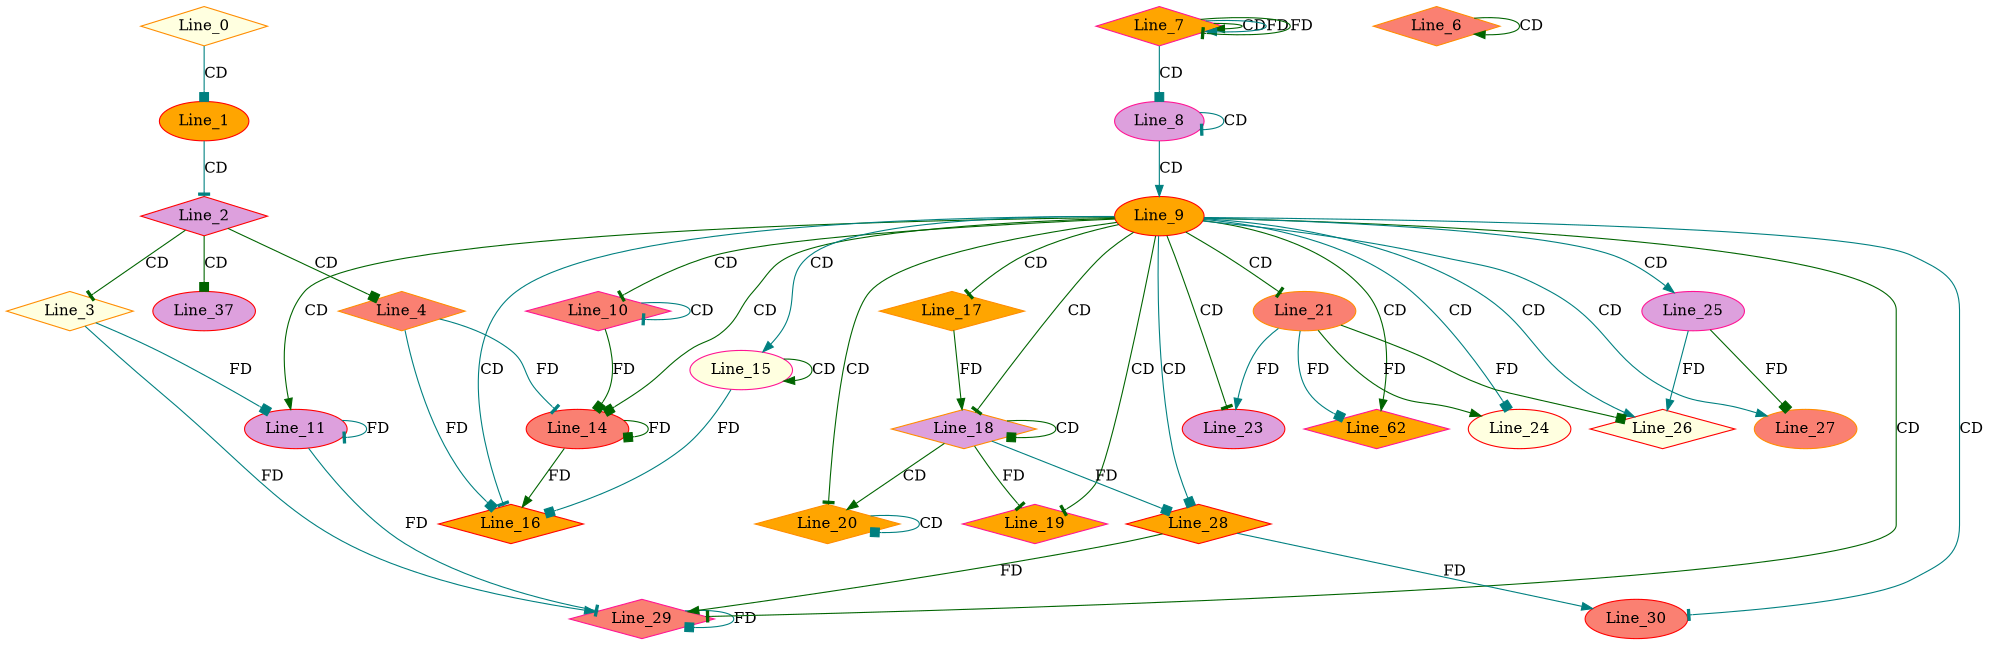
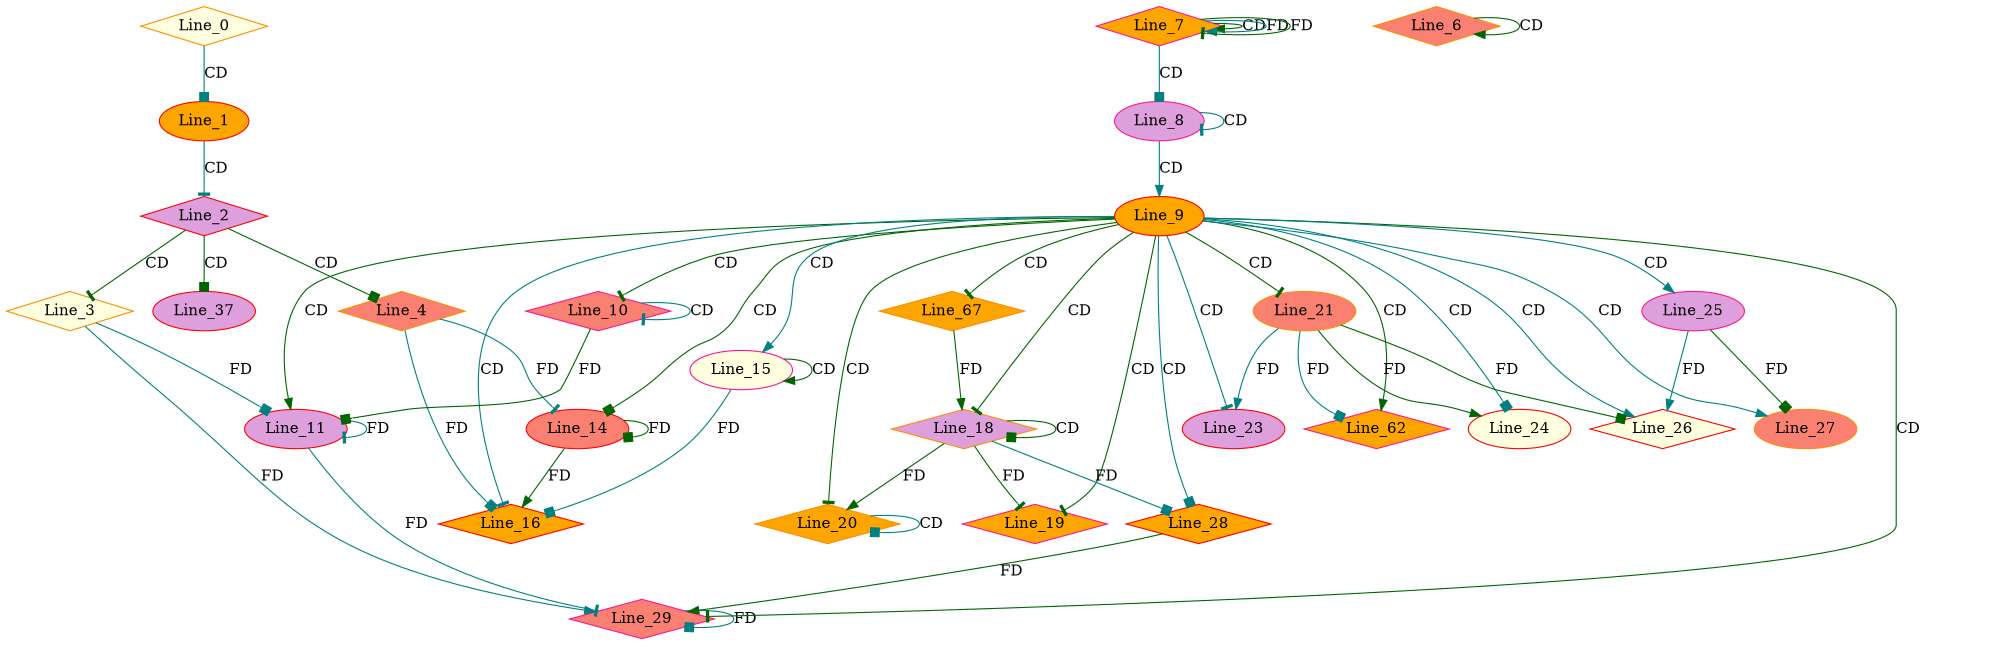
(952, 311) -> (952, 311)
(1197, 319) -> (1197, 319)
(613, 366) -> (491, 405)
(915, 477) -> (915, 477)
(1636, 619) -> none
